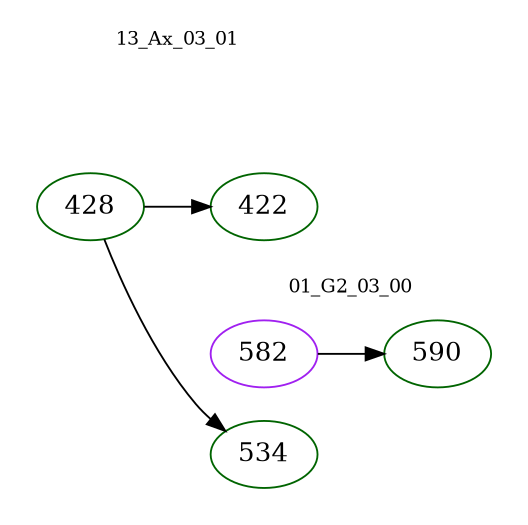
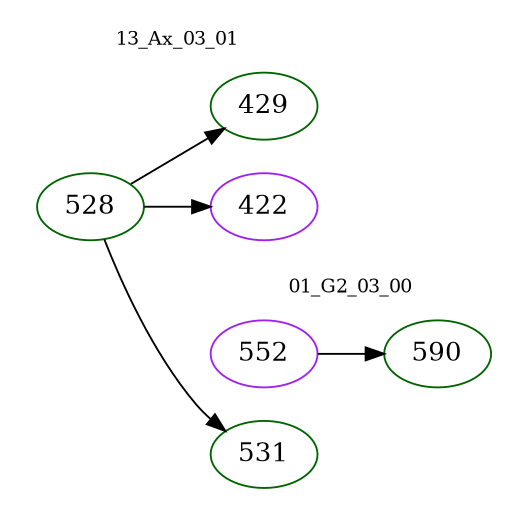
none -> (264, 106)
(91, 207) -> (91, 207)
(264, 207) -> (264, 207)
(264, 354) -> (264, 354)
(264, 454) -> (264, 454)
